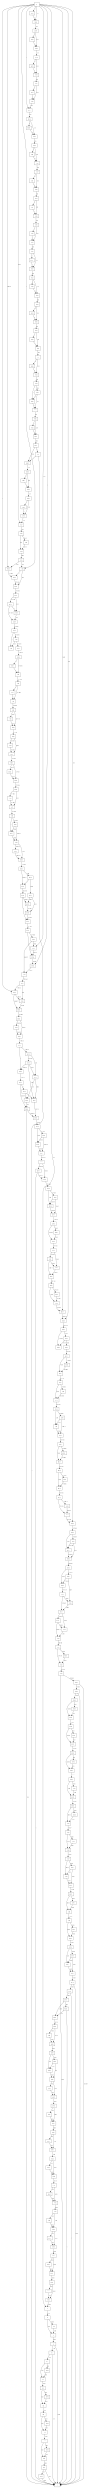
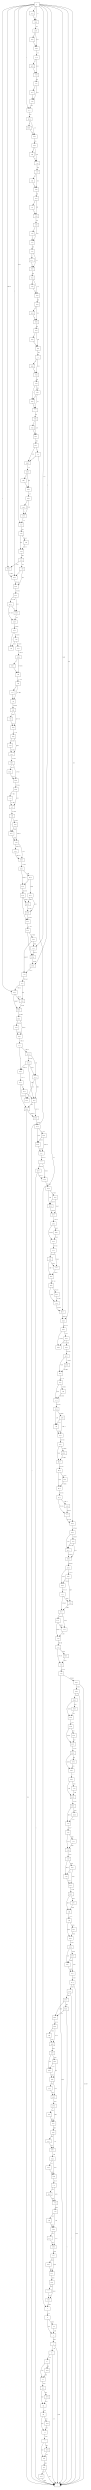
(27, 285) -> (14, 282)
(27, 1104) -> (31, 1104)
